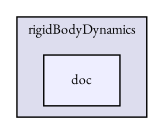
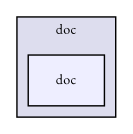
(82, 30) -> (66, 30)
